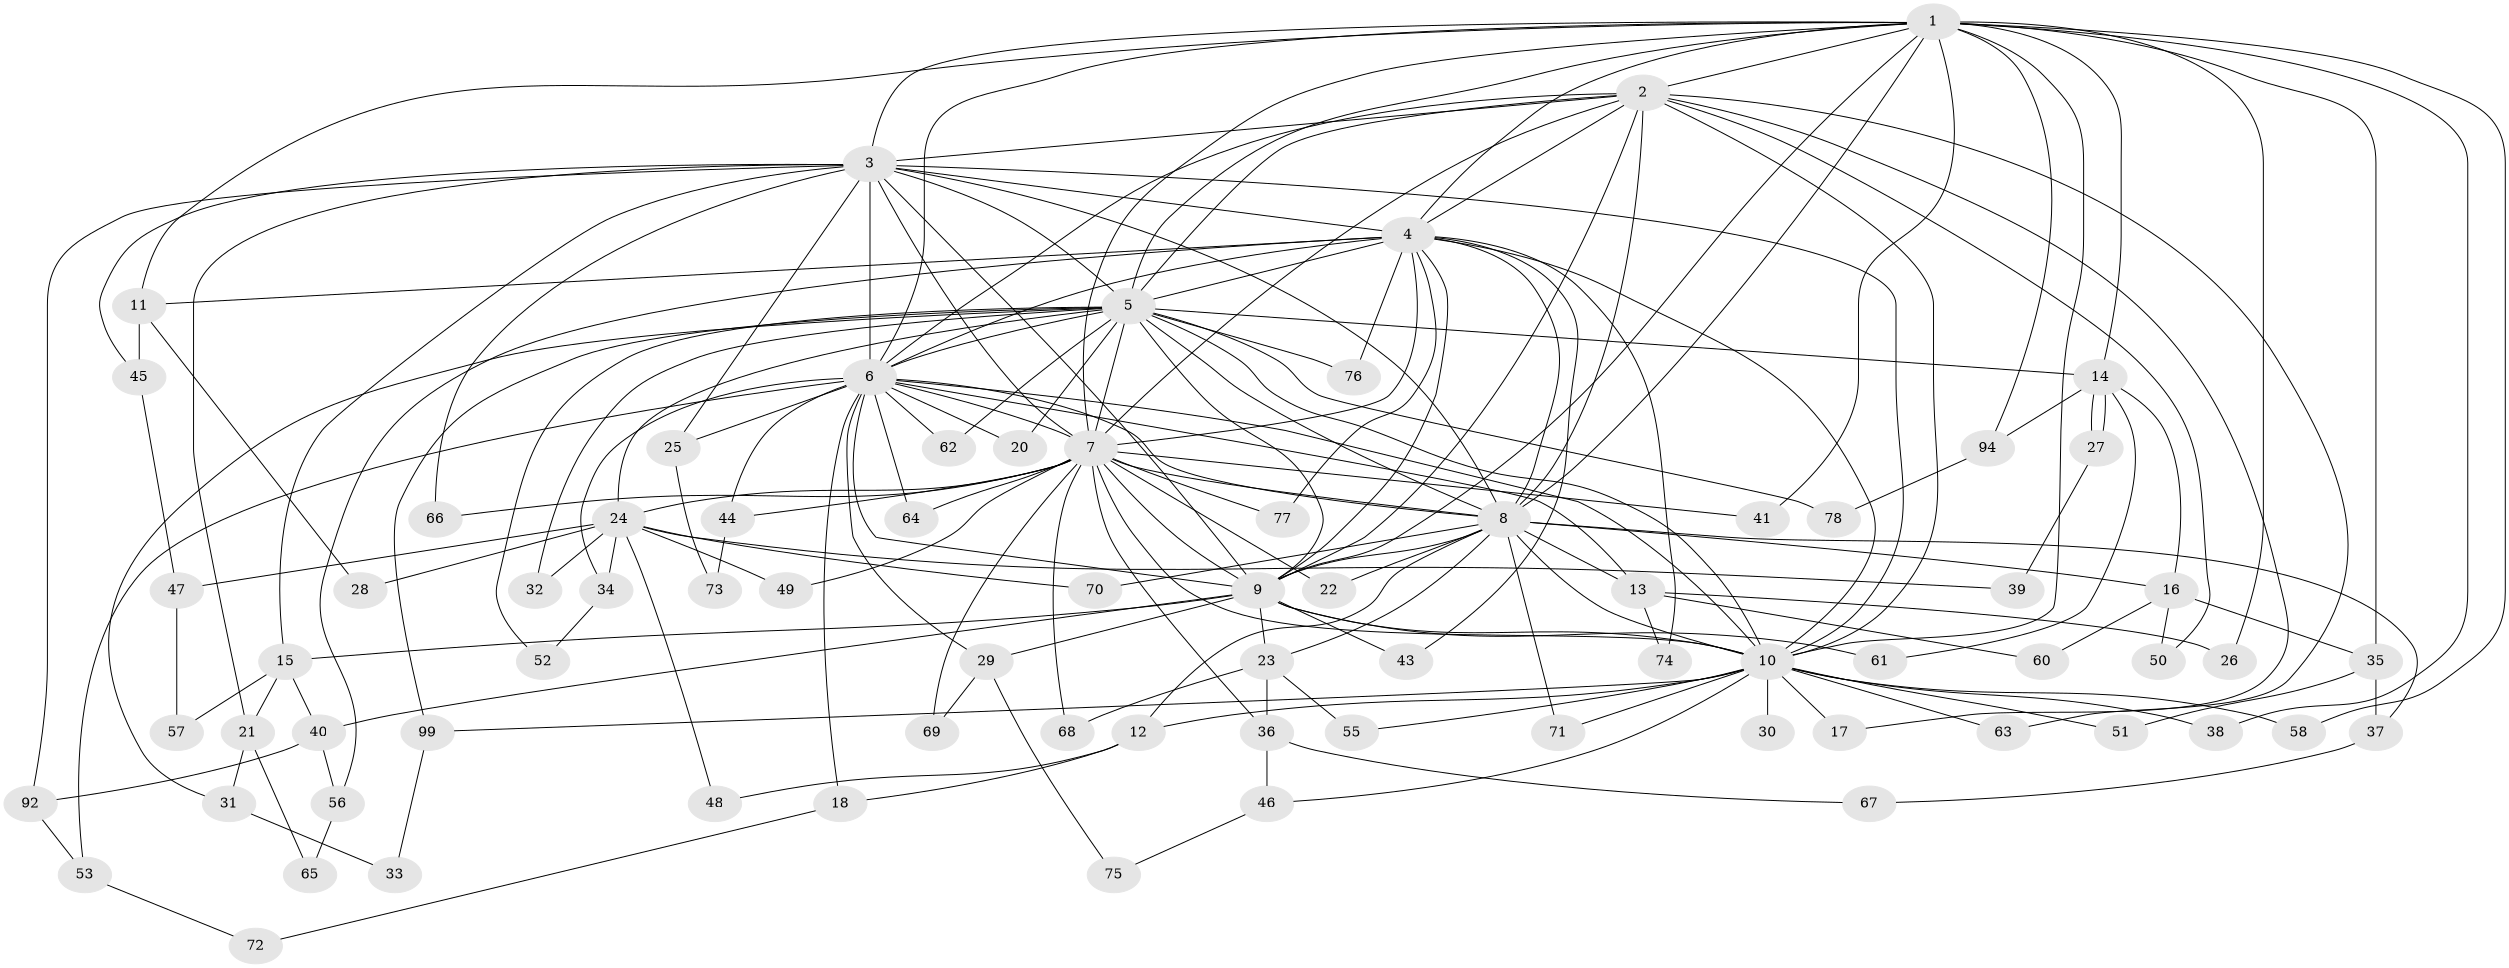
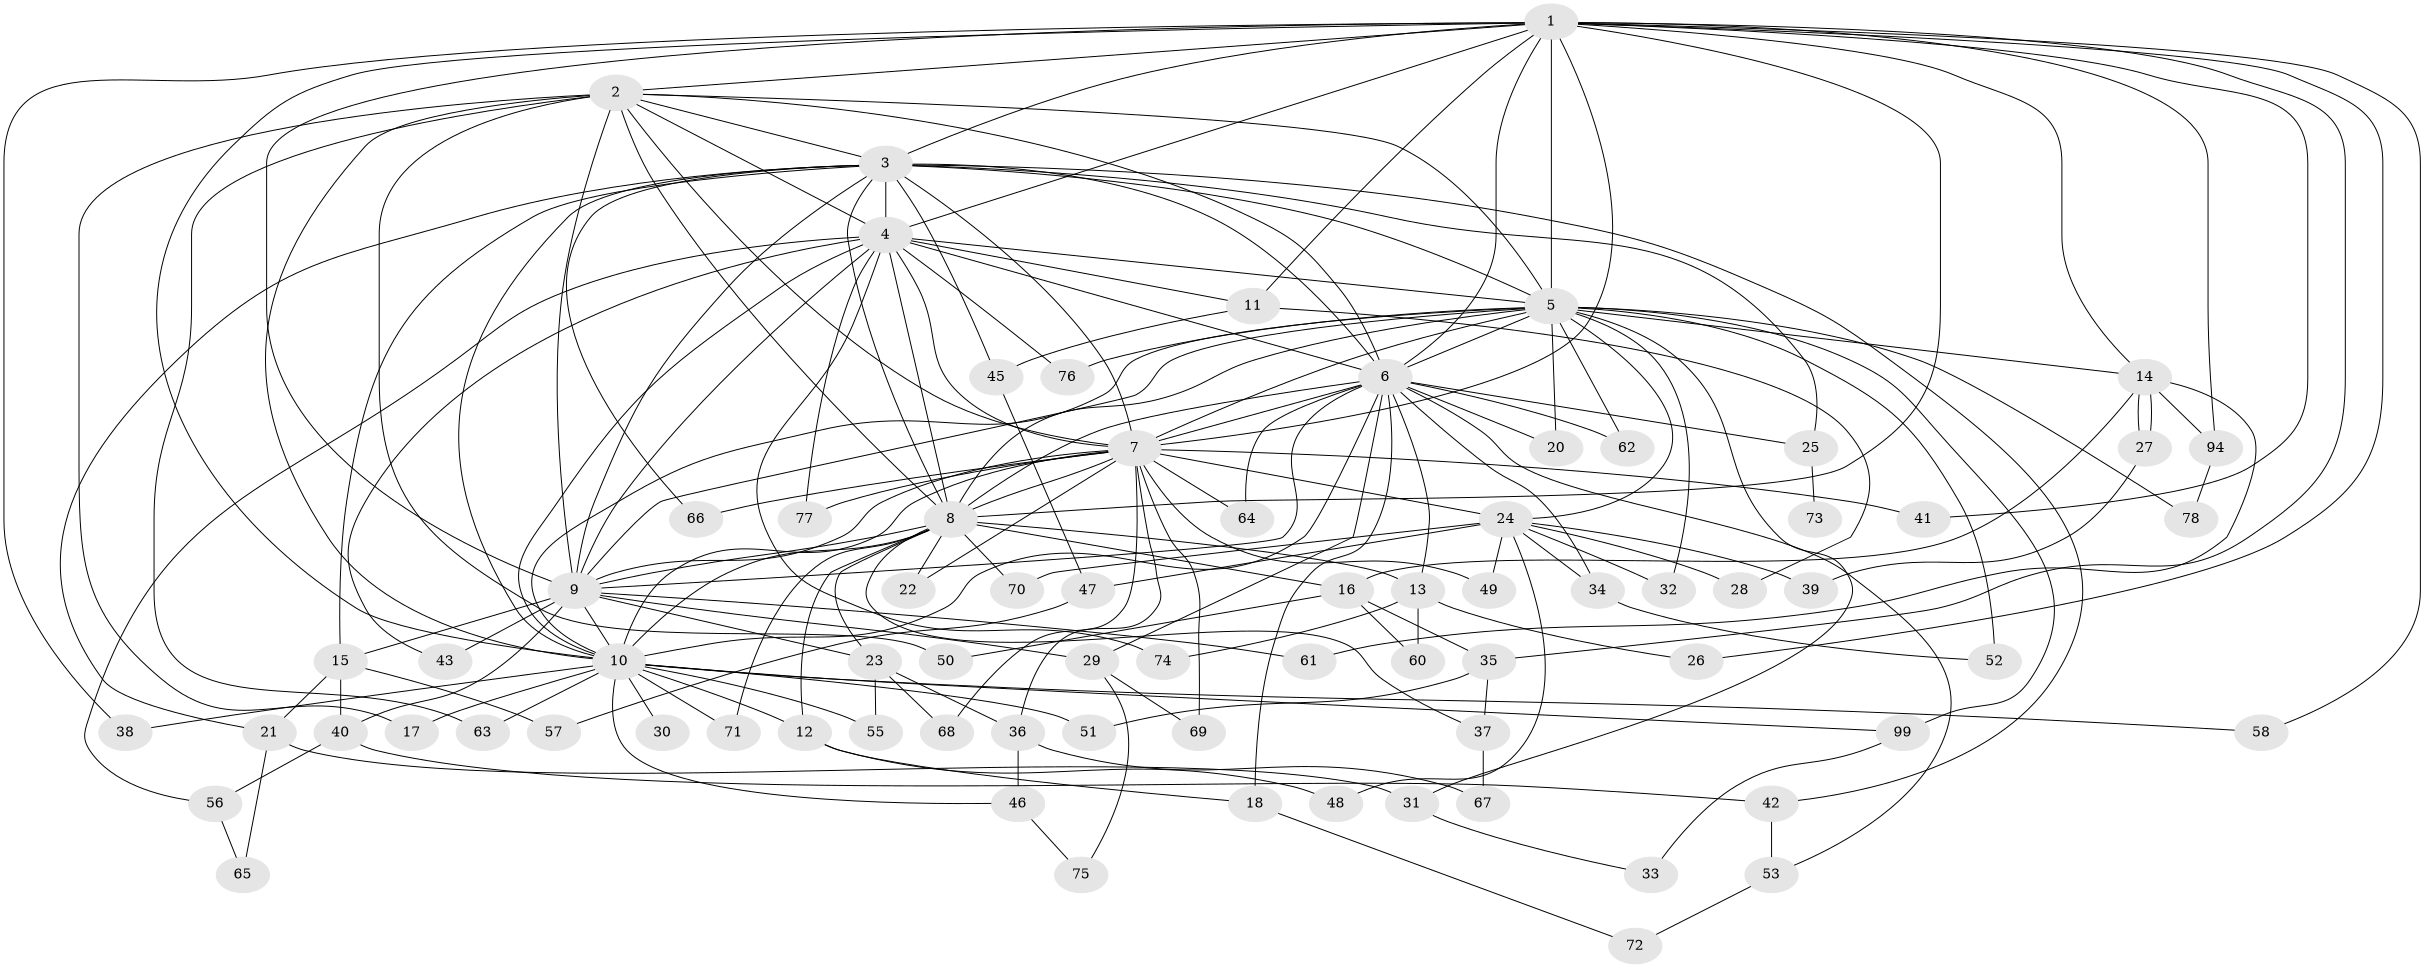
(728, 519) -> none
(31, 804) -> (1772, 804)
